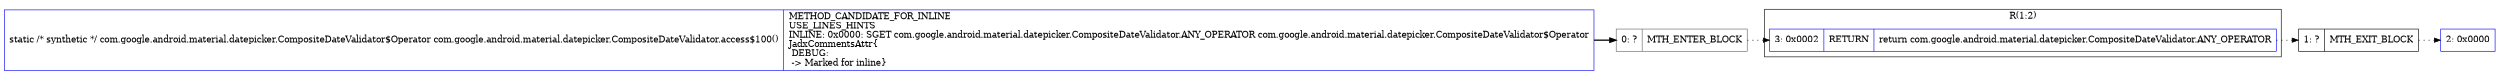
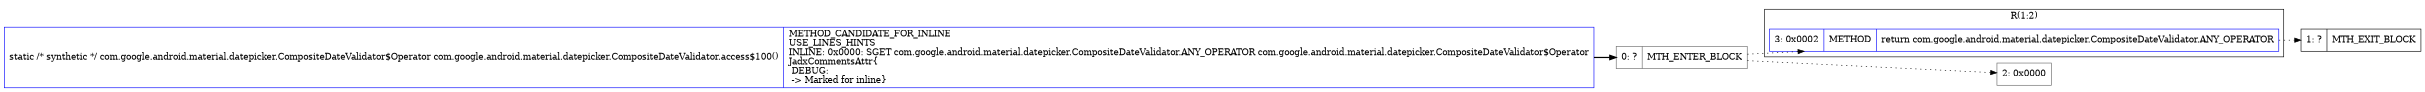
(1849, 40) -> (1850, 40)
(2426, 40) -> (1869, 67)
(2468, 40) -> (2024, 74)
